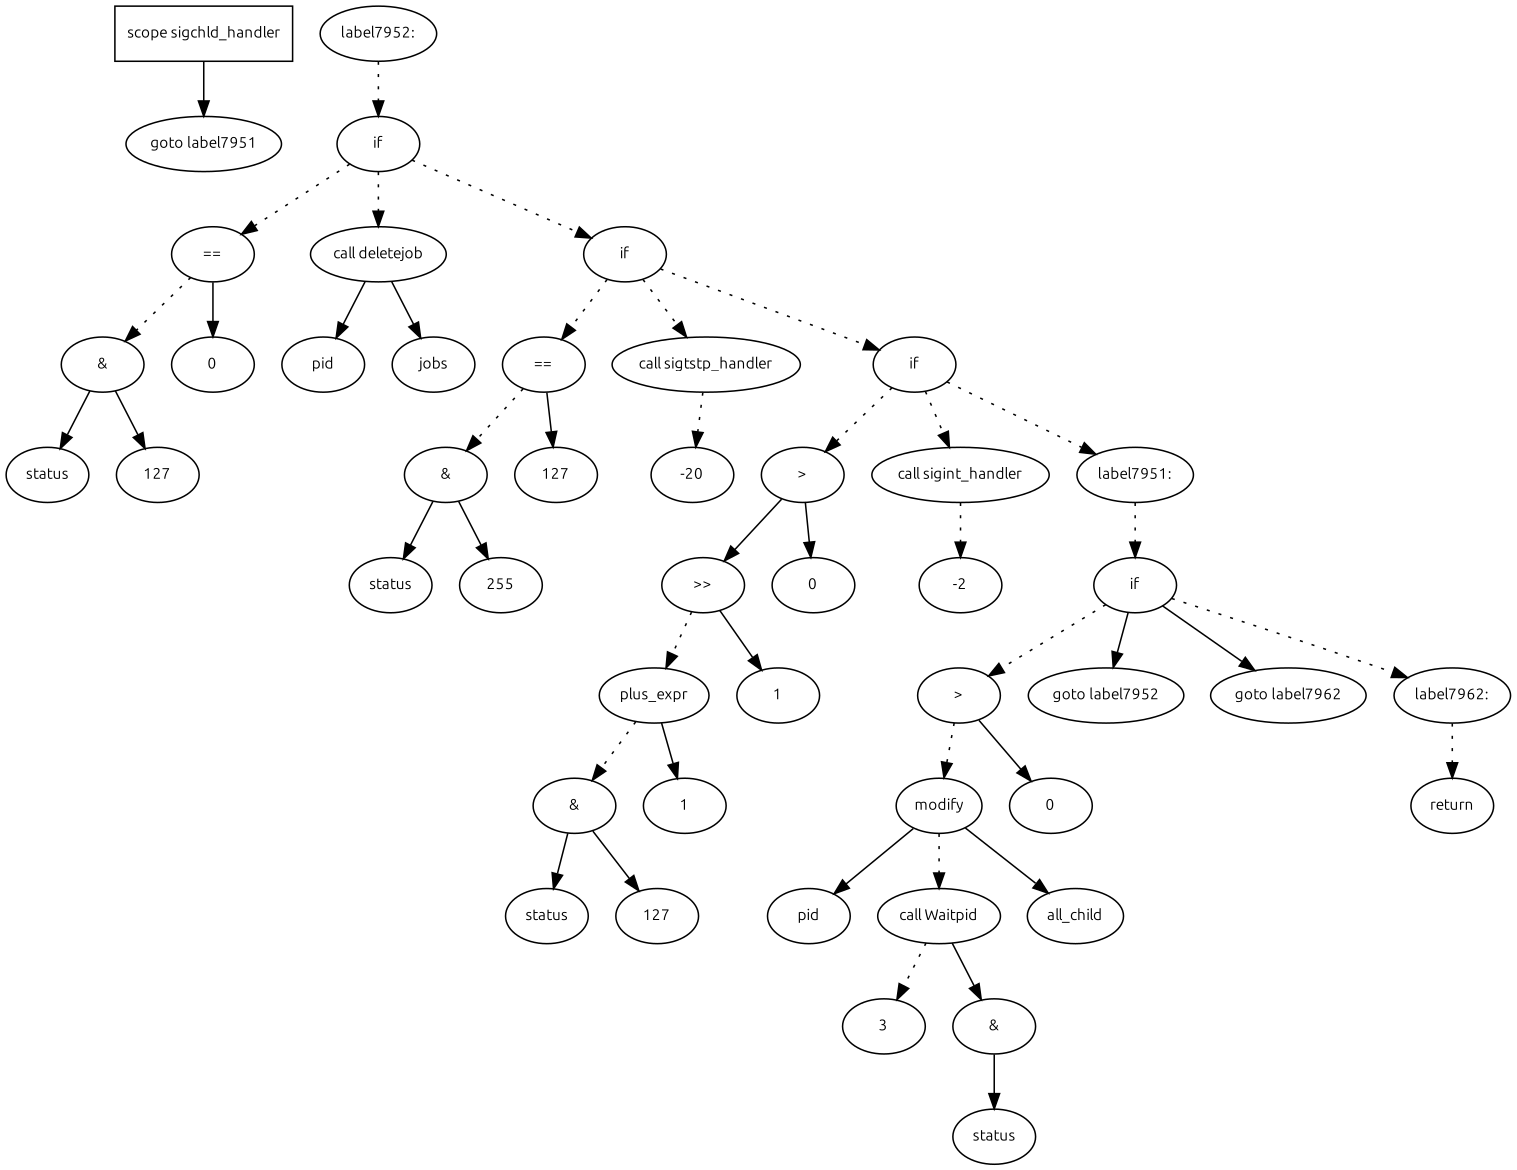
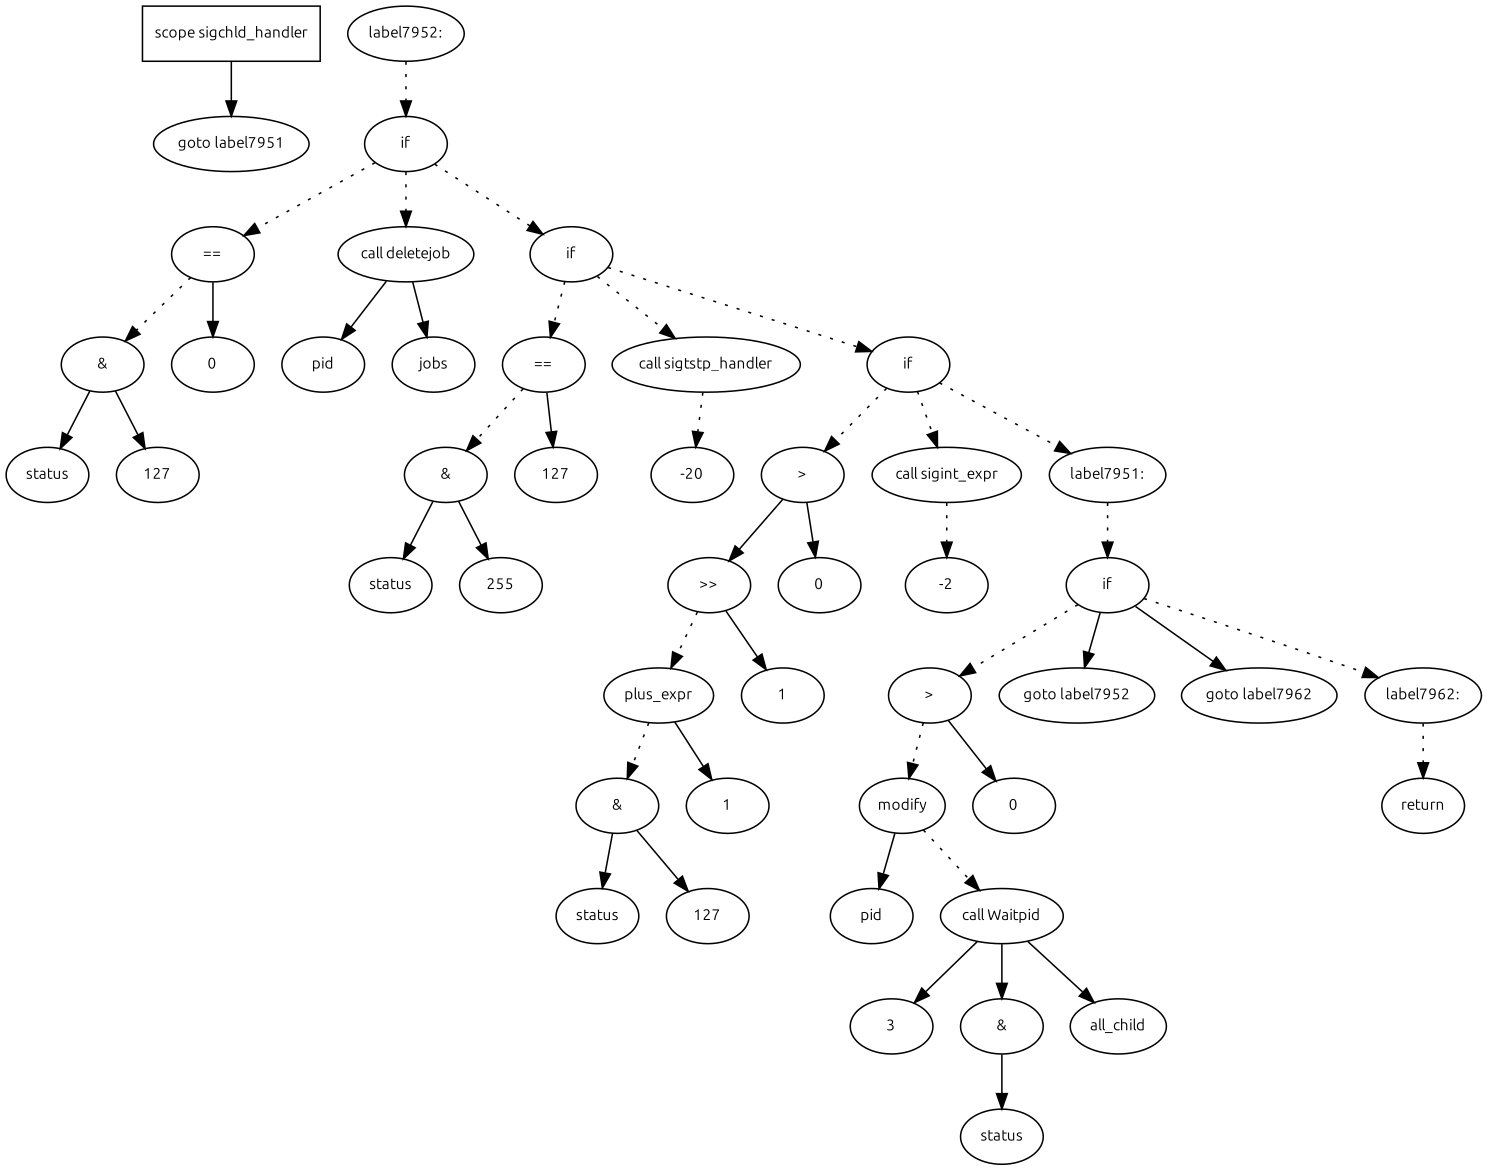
(961, 475) -> (947, 475)
(1001, 856) -> (1055, 967)
(915, 965) -> (951, 967)
